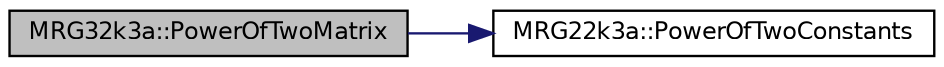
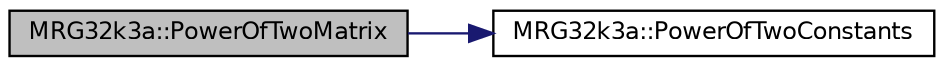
(714, 33) -> (714, 33)
